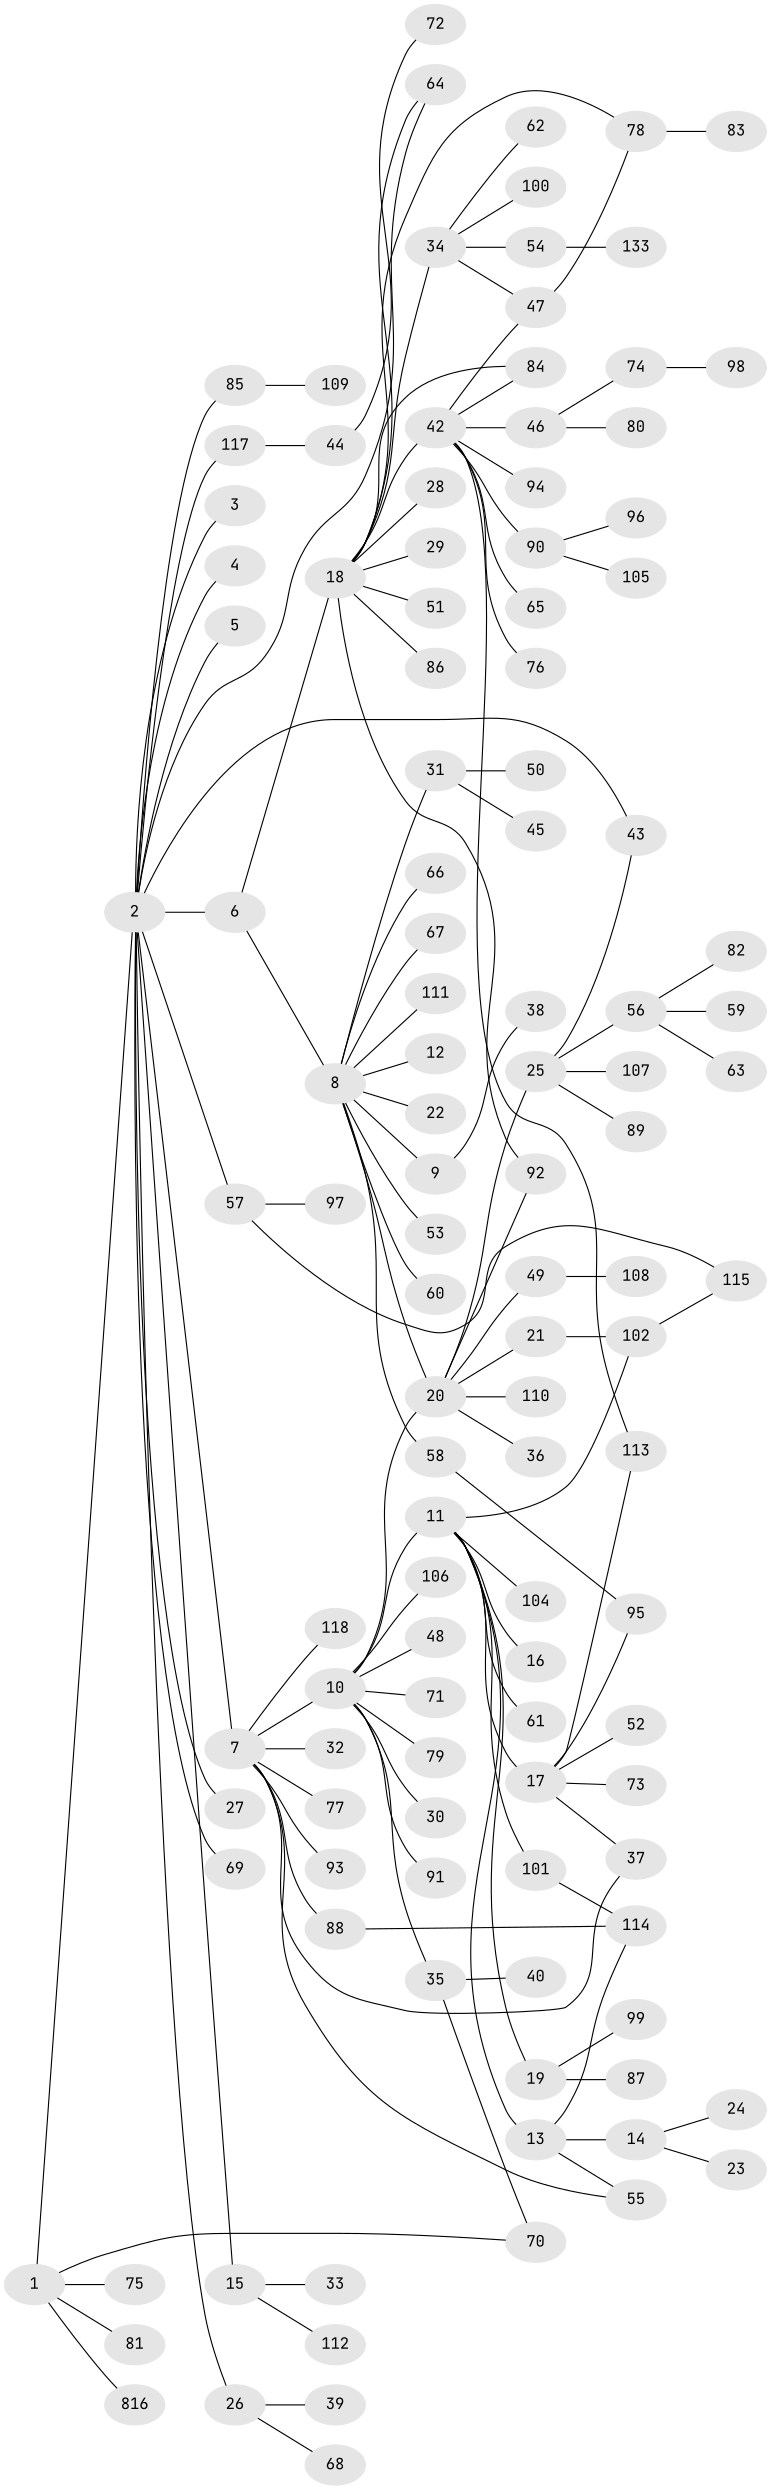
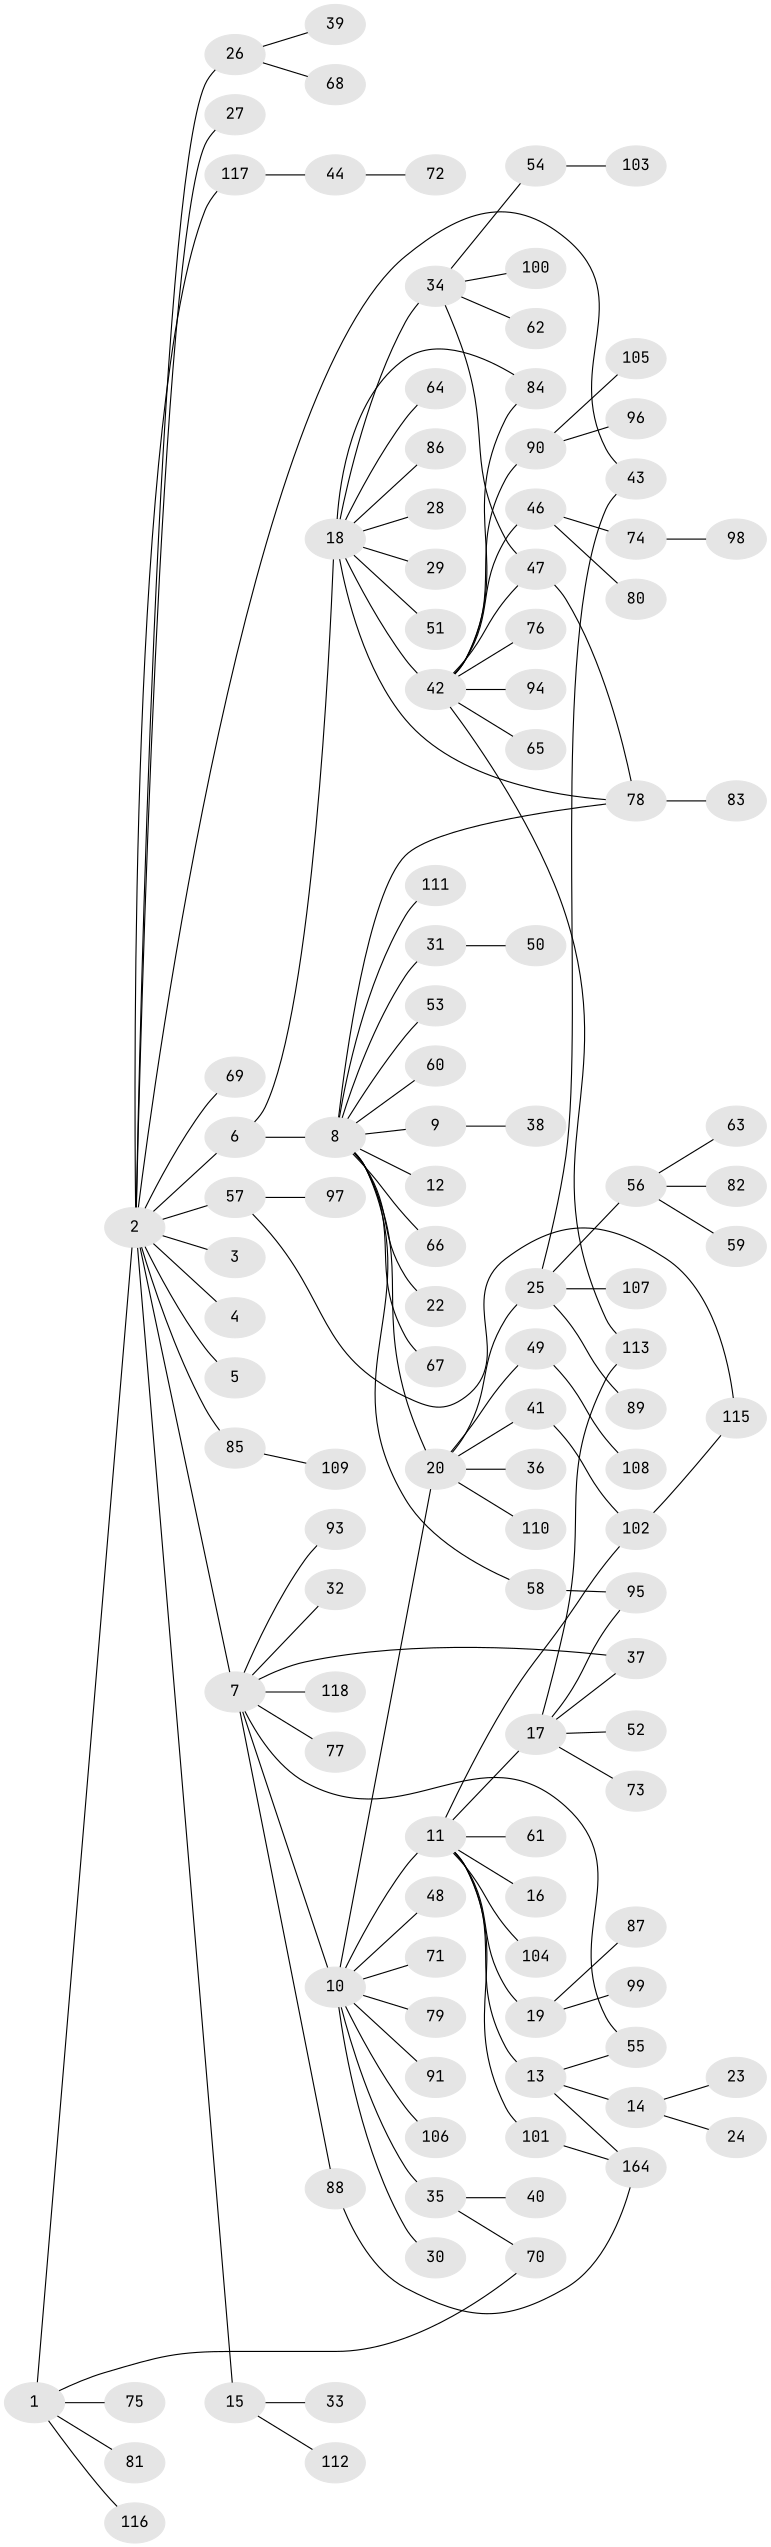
(636, 247) -> (636, 166)
(331, 517) -> none
(536, 831) -> none
none -> (389, 883)
(536, 1174) -> none
(536, 1337) -> (536, 1409)
(636, 1926) -> (636, 2168)
(135, 2405) -> (135, 2523)
